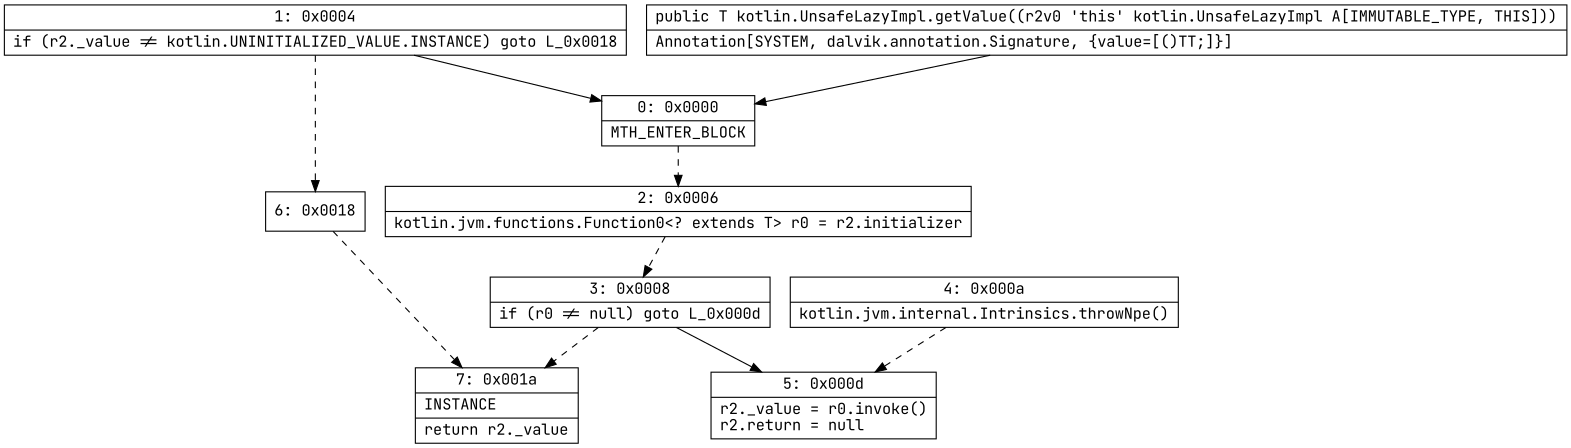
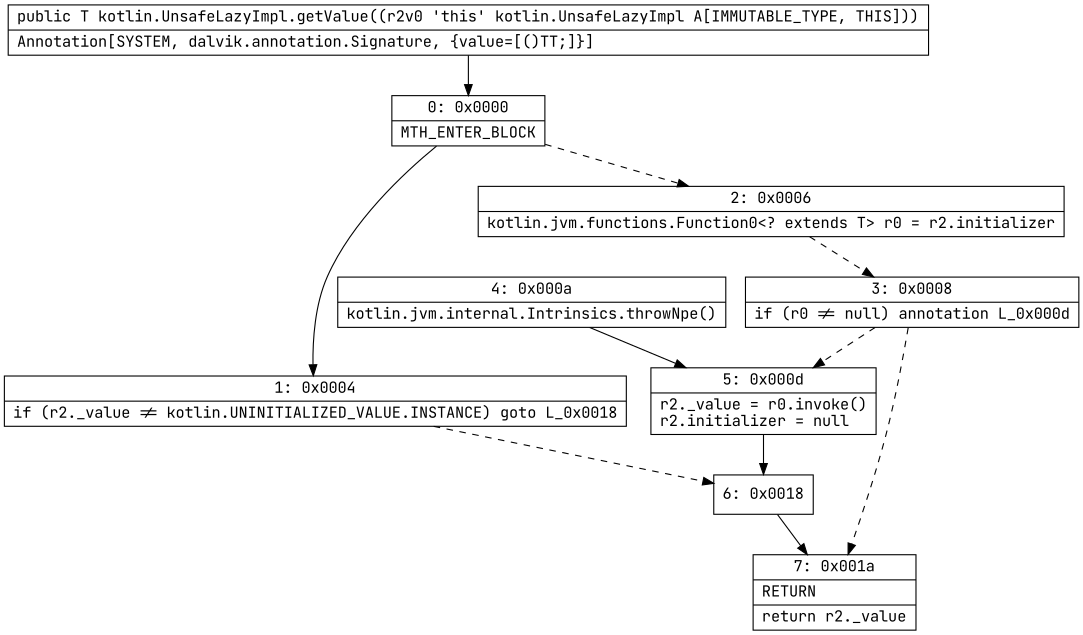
(502, 77) -> (347, 241)
(394, 295) -> (789, 530)
(630, 314) -> (912, 314)
(714, 347) -> (849, 344)
(915, 347) -> (633, 345)
(461, 405) -> (789, 592)
(792, 426) -> (755, 421)
none -> (763, 449)
